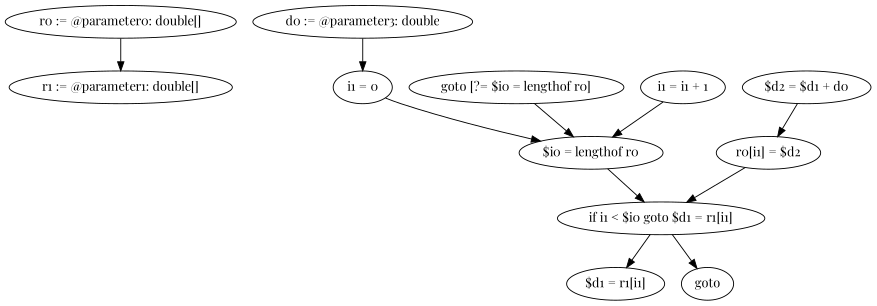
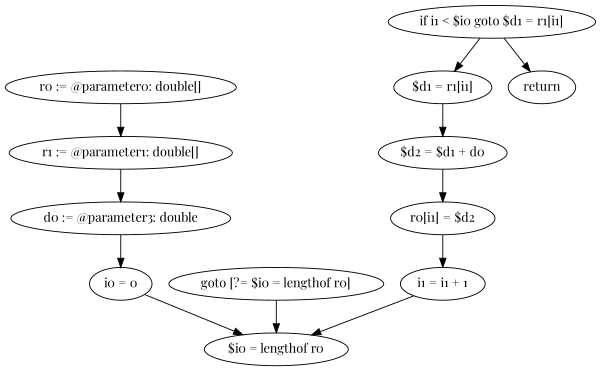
(363, 87) -> (121, 284)
none -> (443, 116)
none -> (121, 181)
(623, 182) -> none
(720, 182) -> (443, 247)
(708, 284) -> (542, 87)
